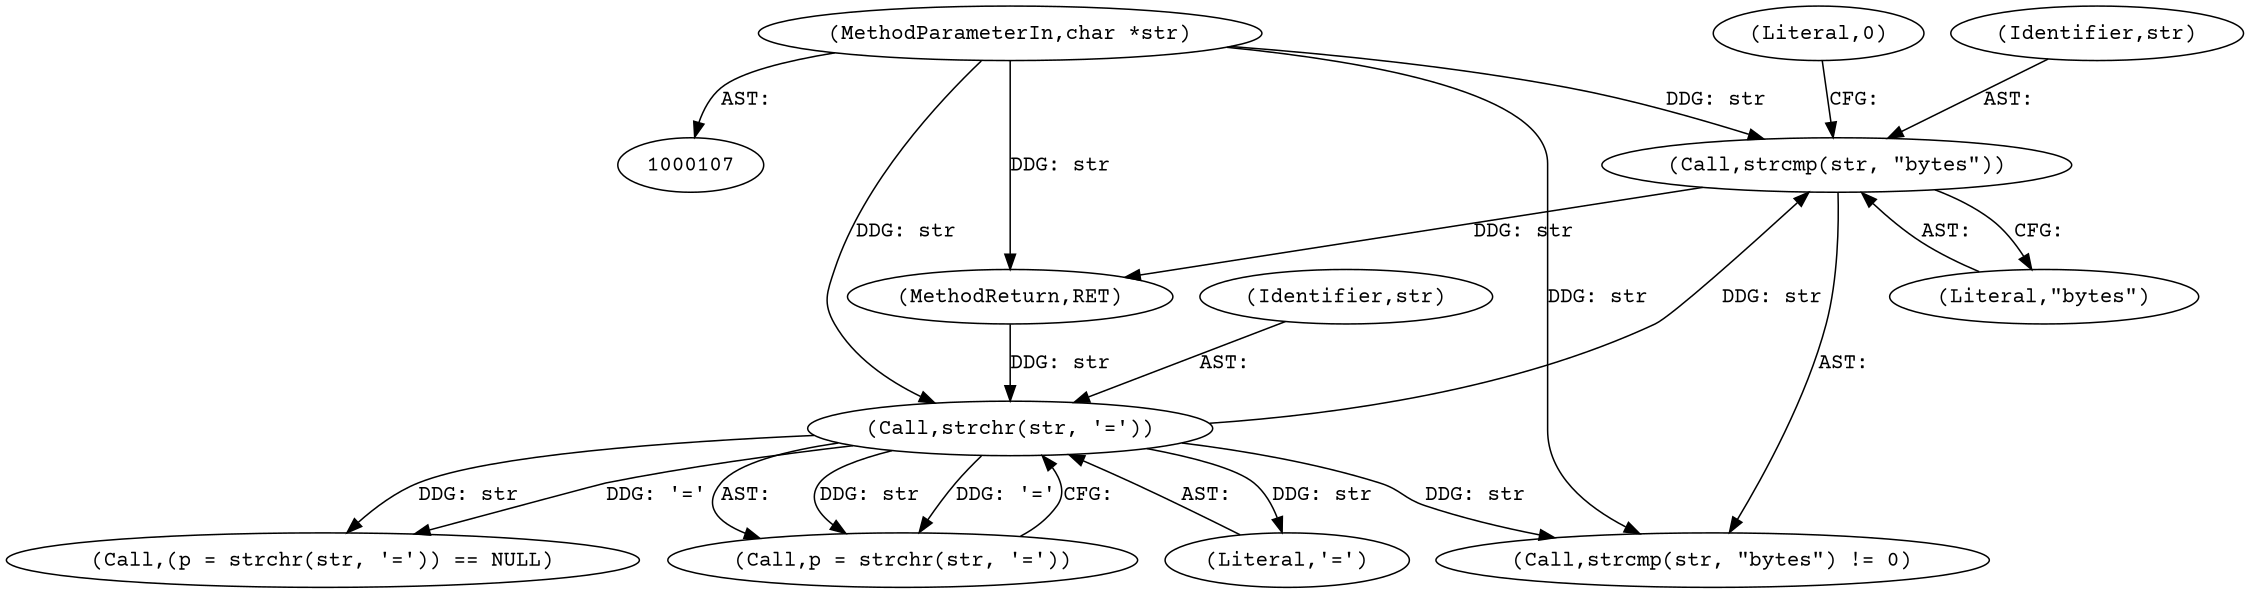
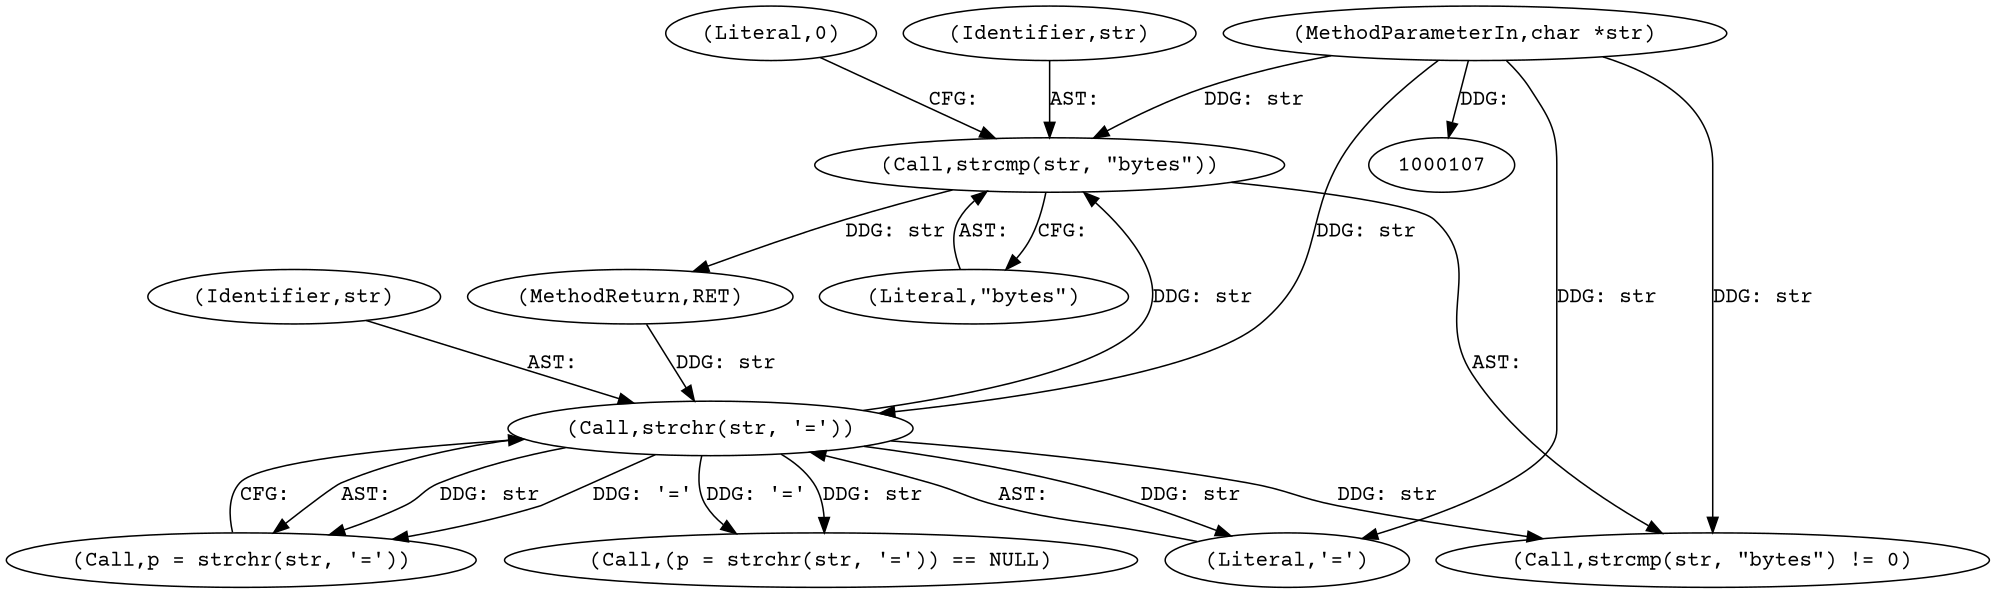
(753, 99) -> (1492, 99)
(1010, 157) -> (1557, 345)
